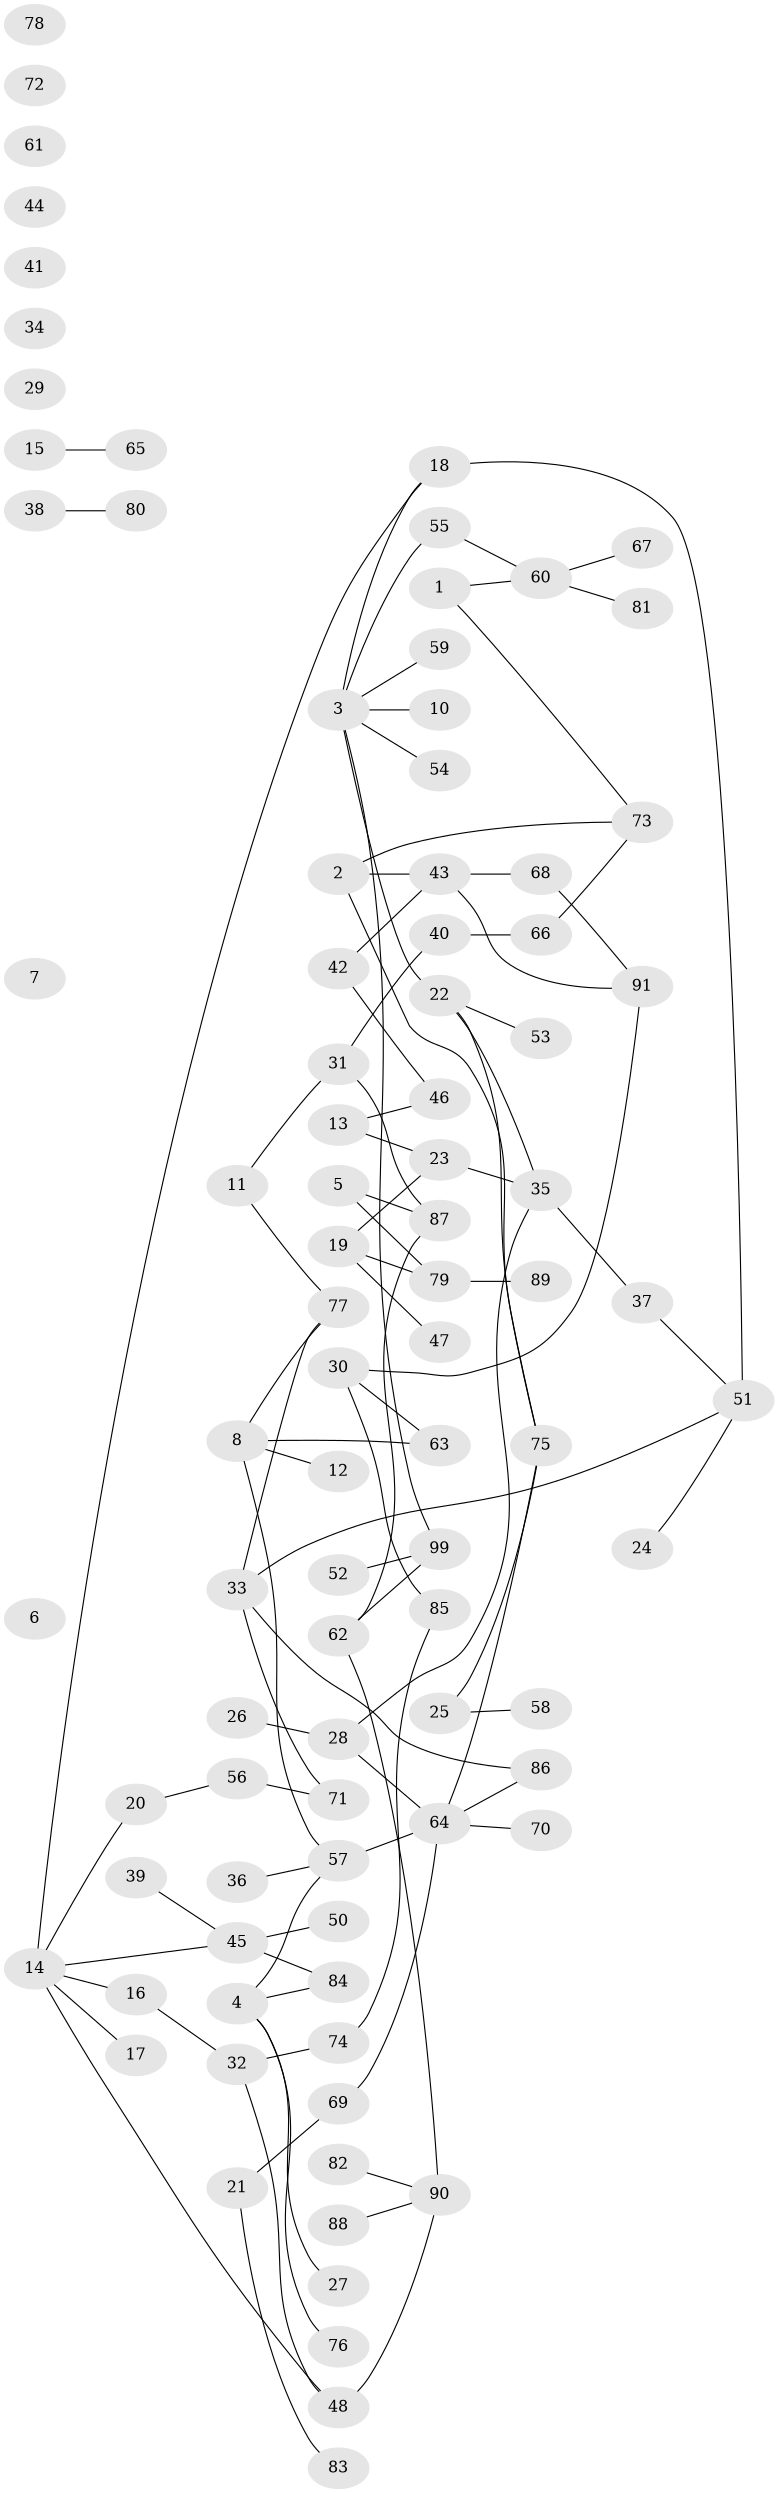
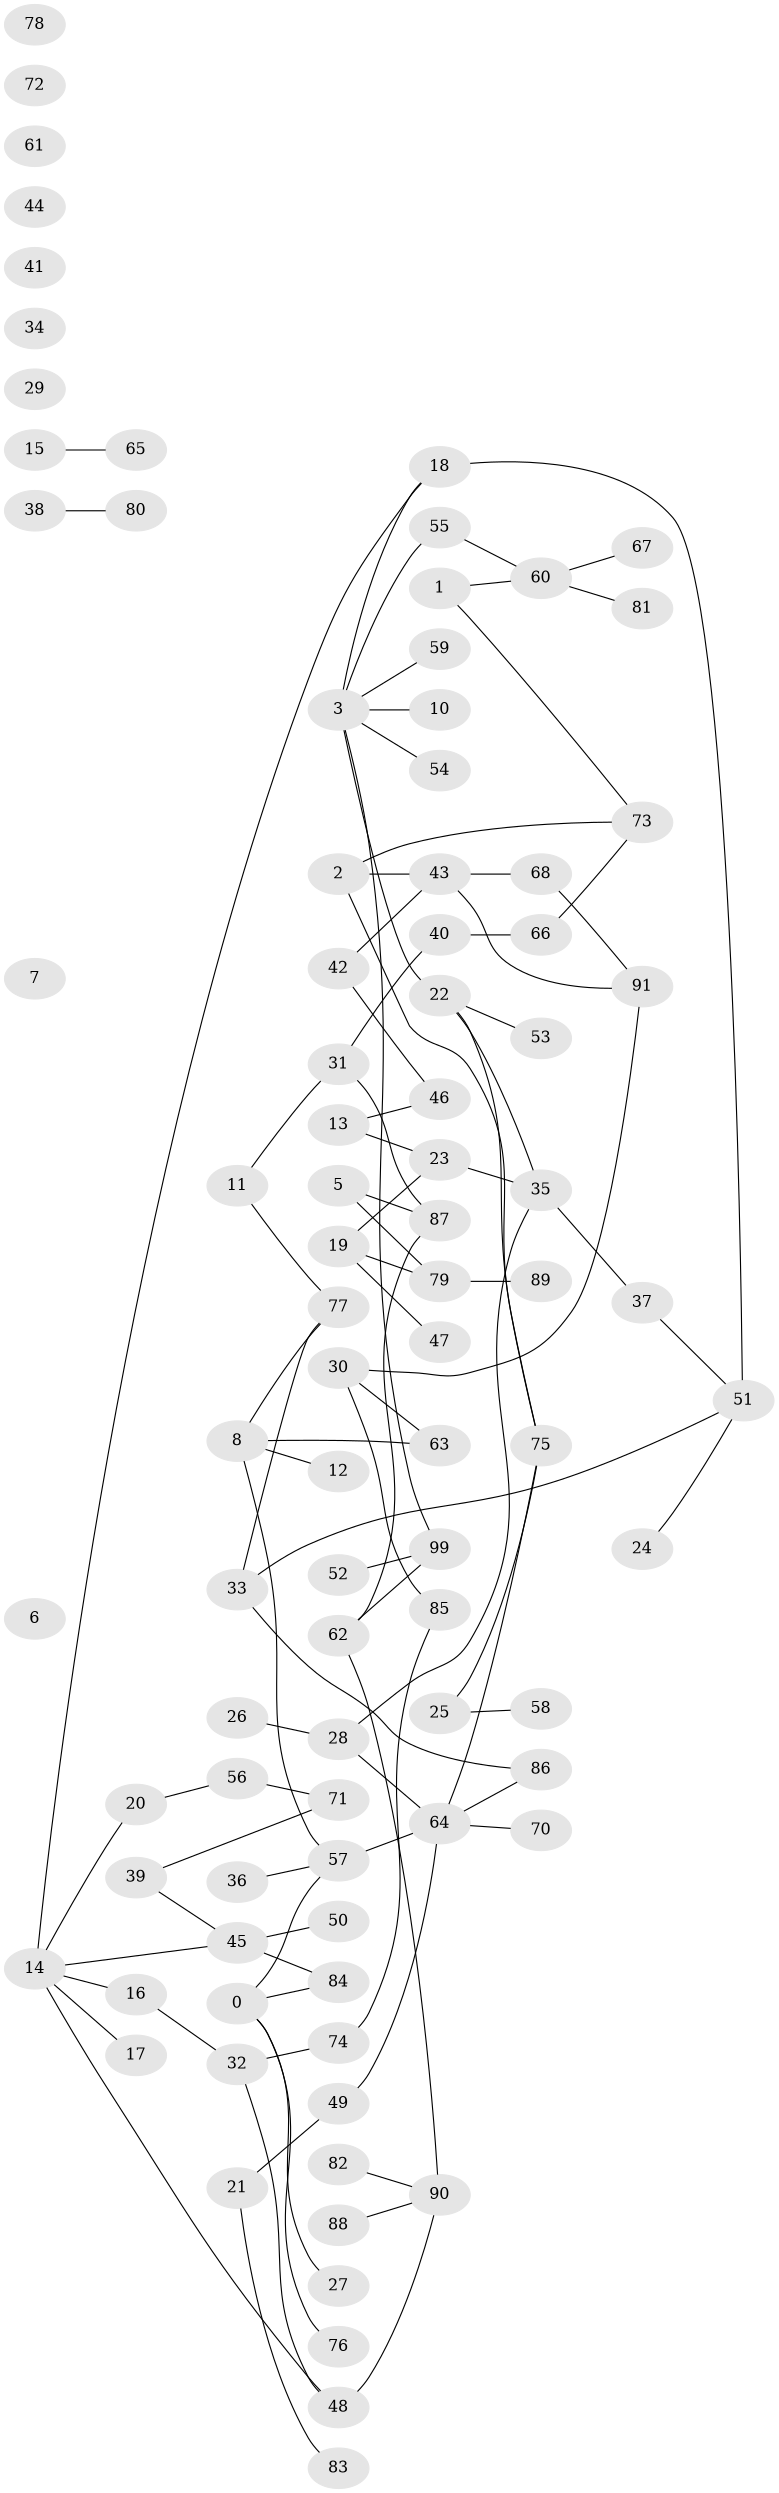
(268, 1687) -> (237, 1839)
(237, 2004) -> (237, 2004)
(339, 2104) -> (339, 2104)
